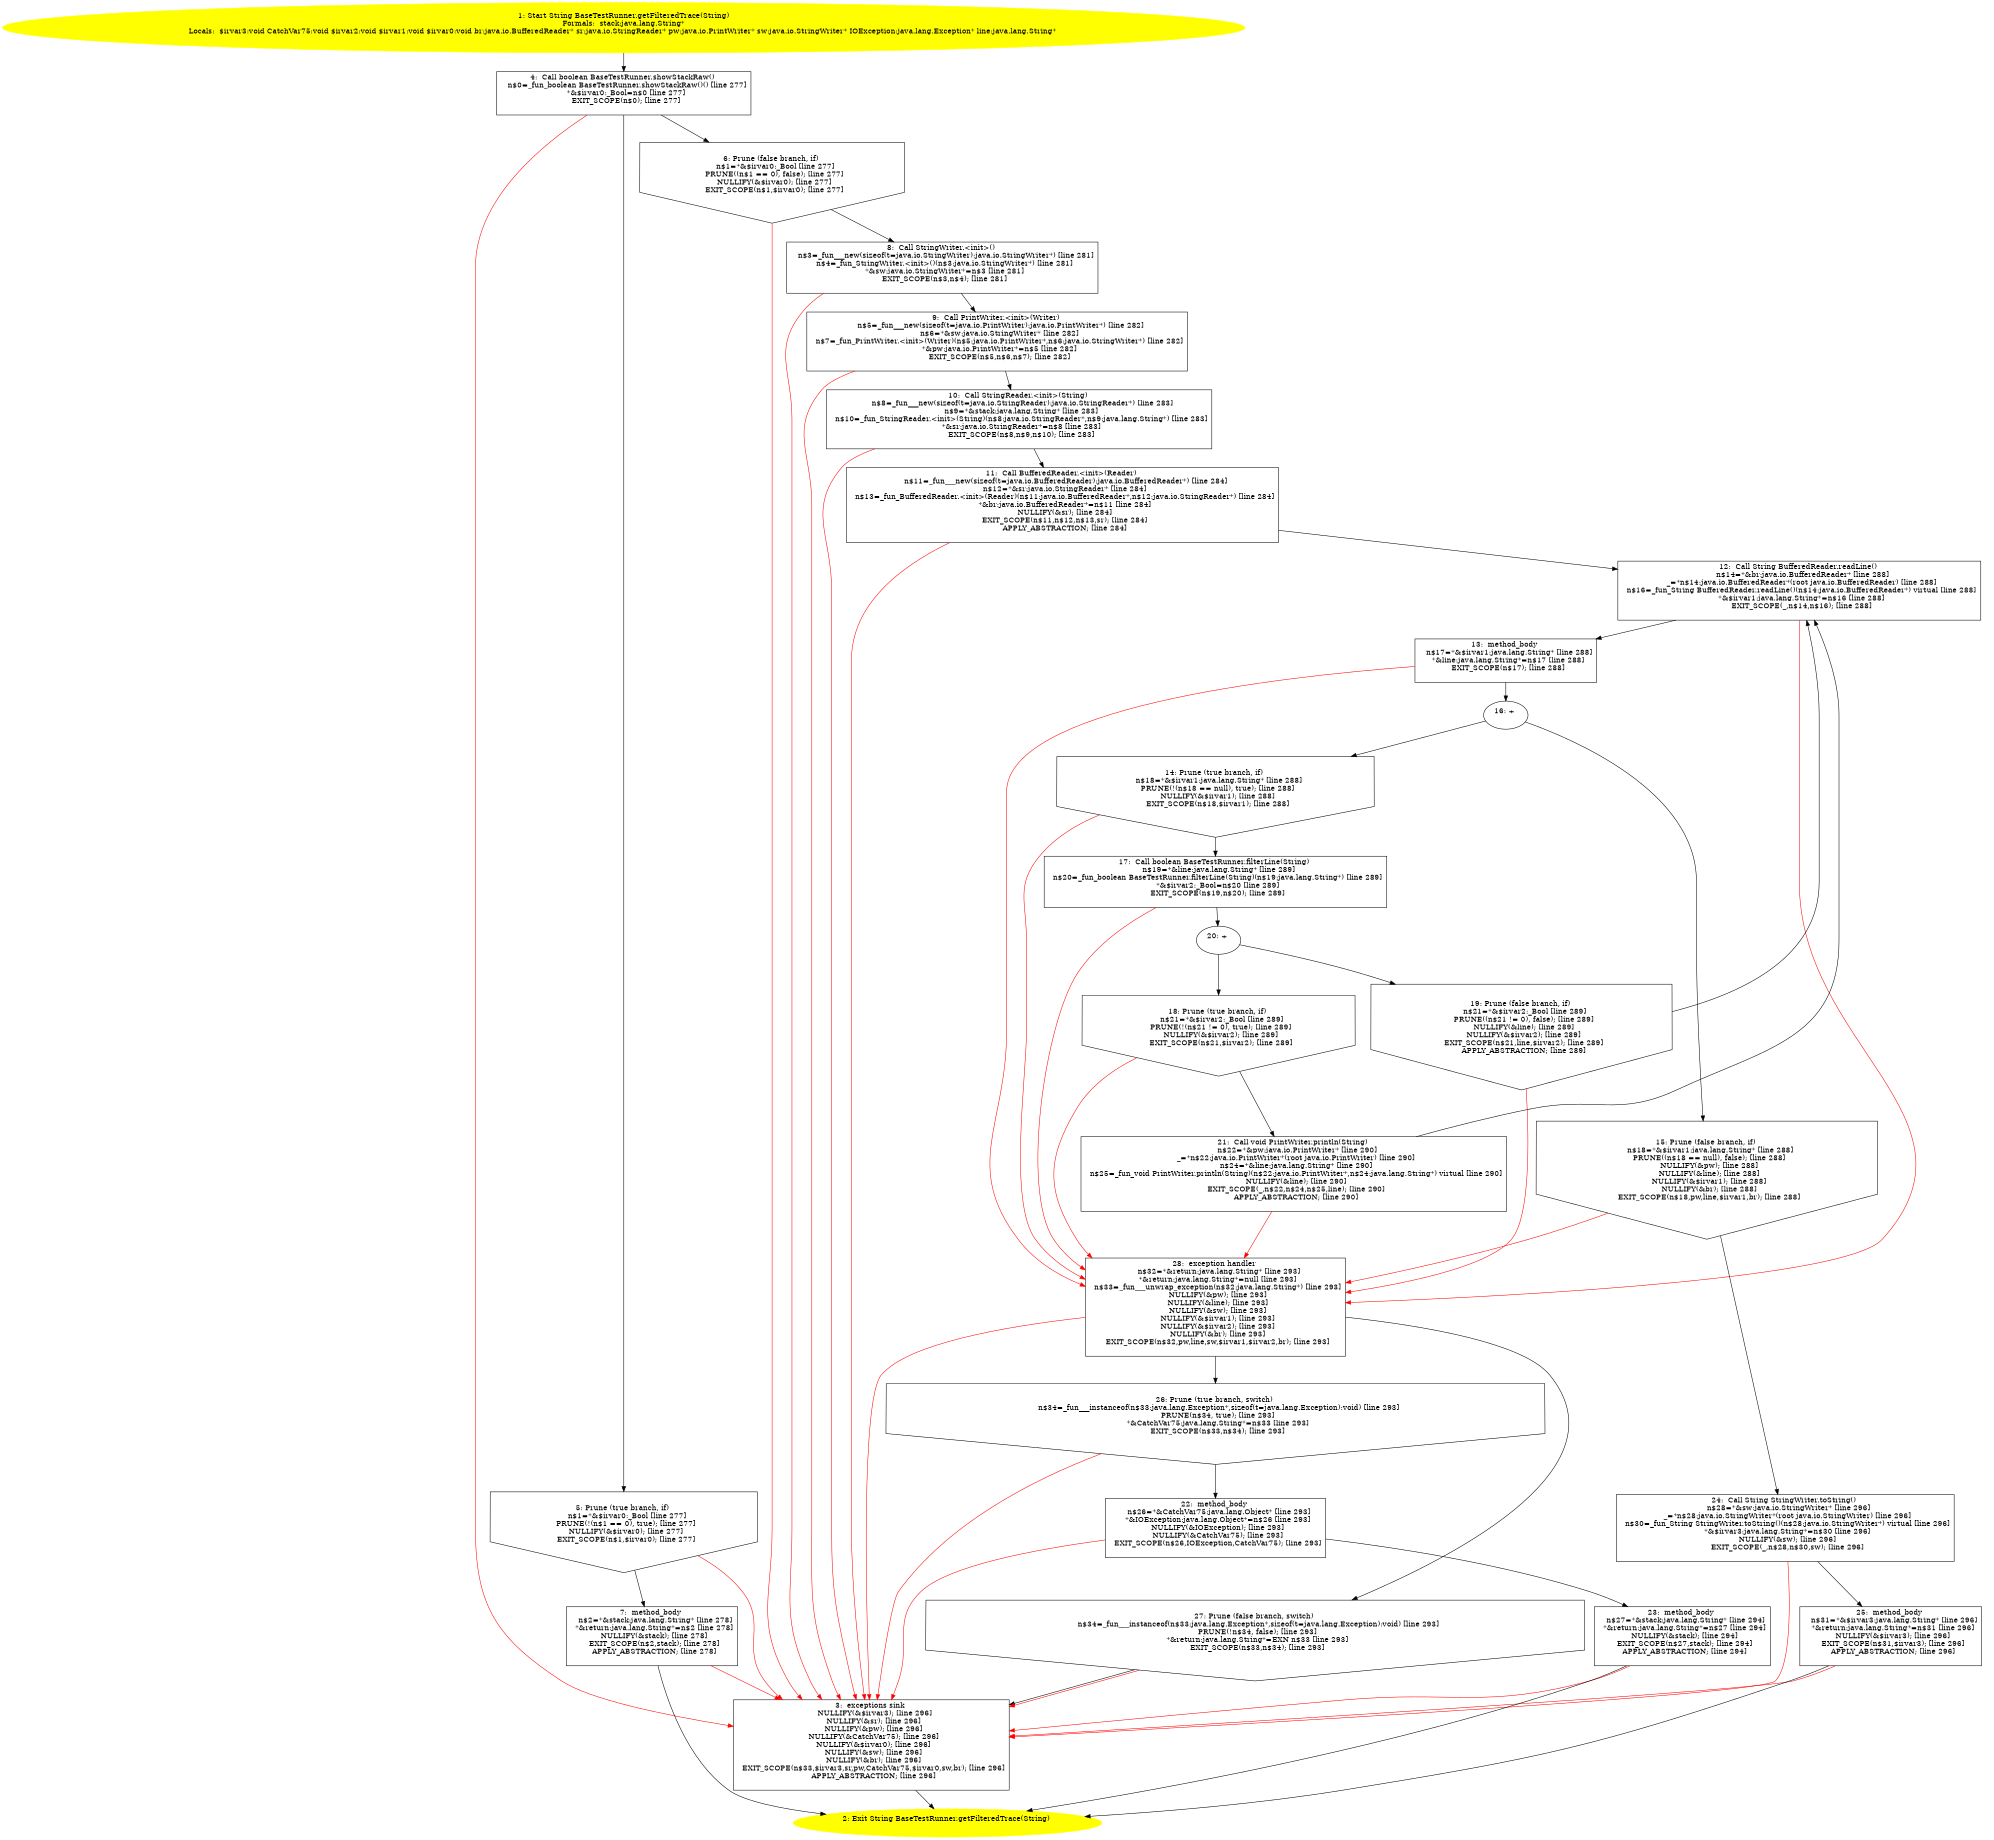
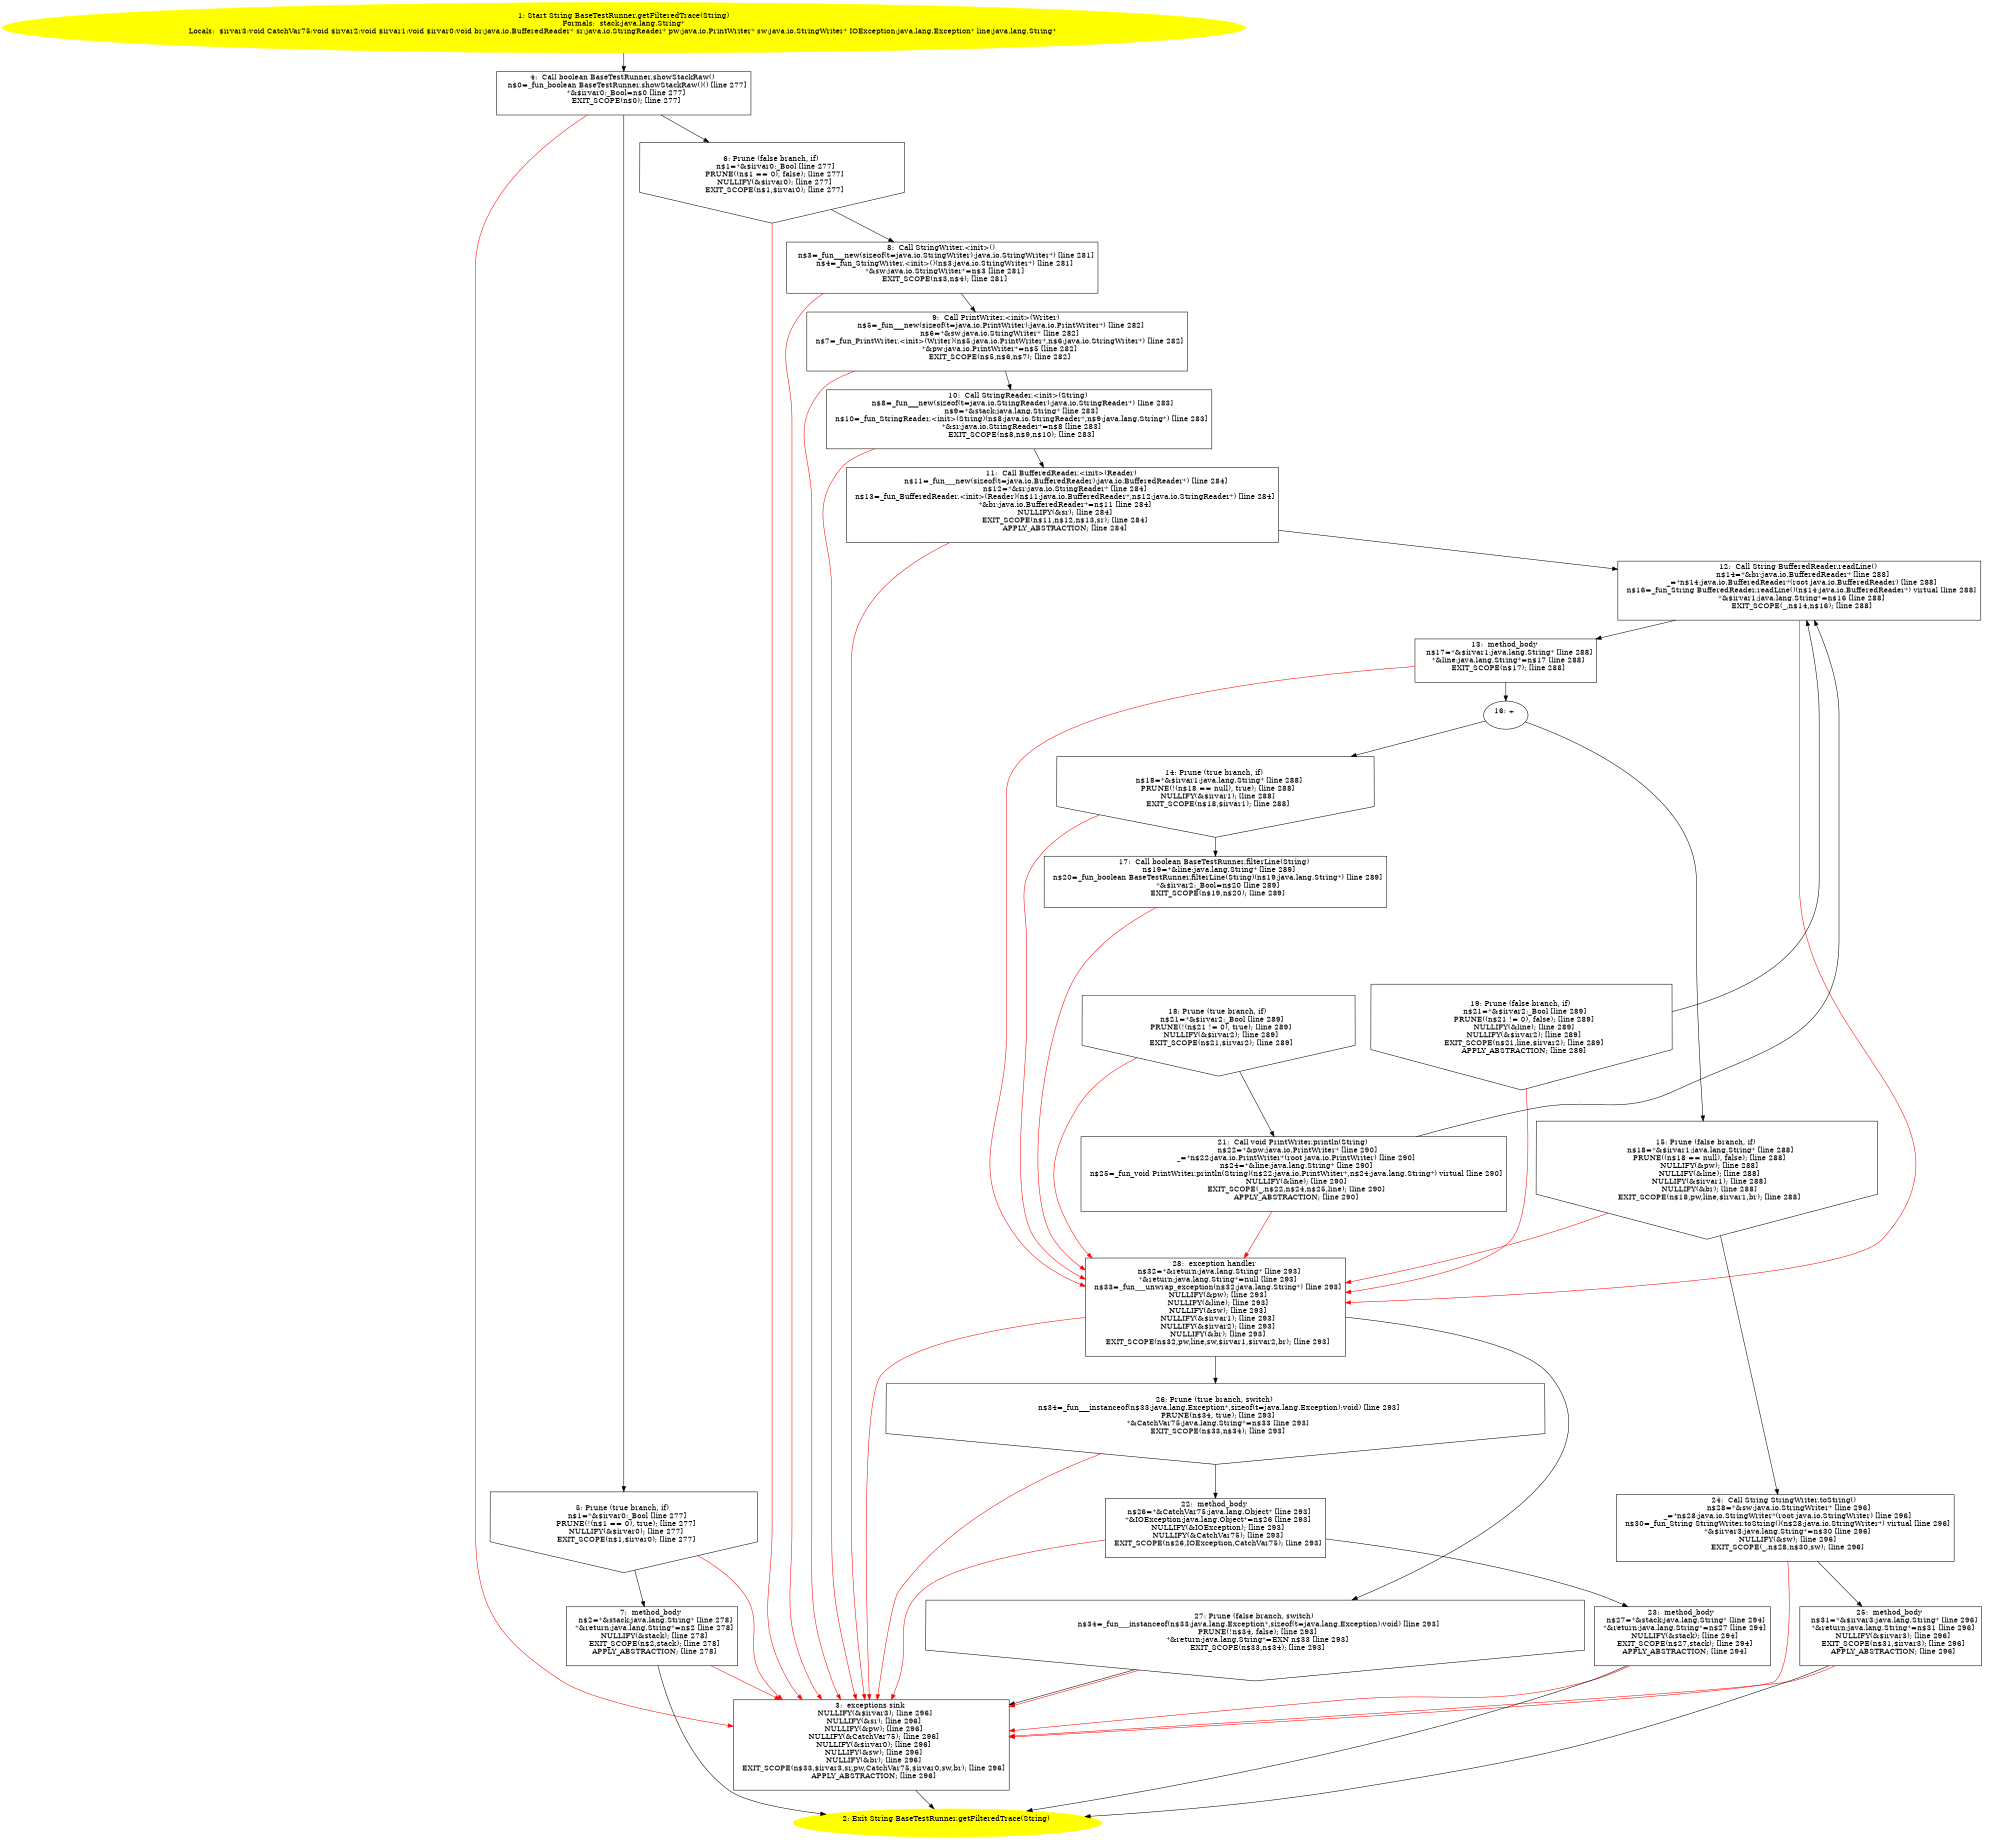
(1219, 940) -> none
